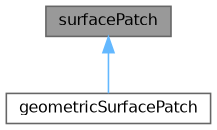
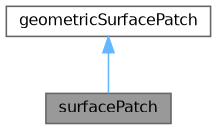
(108, 73) -> (108, 73)
